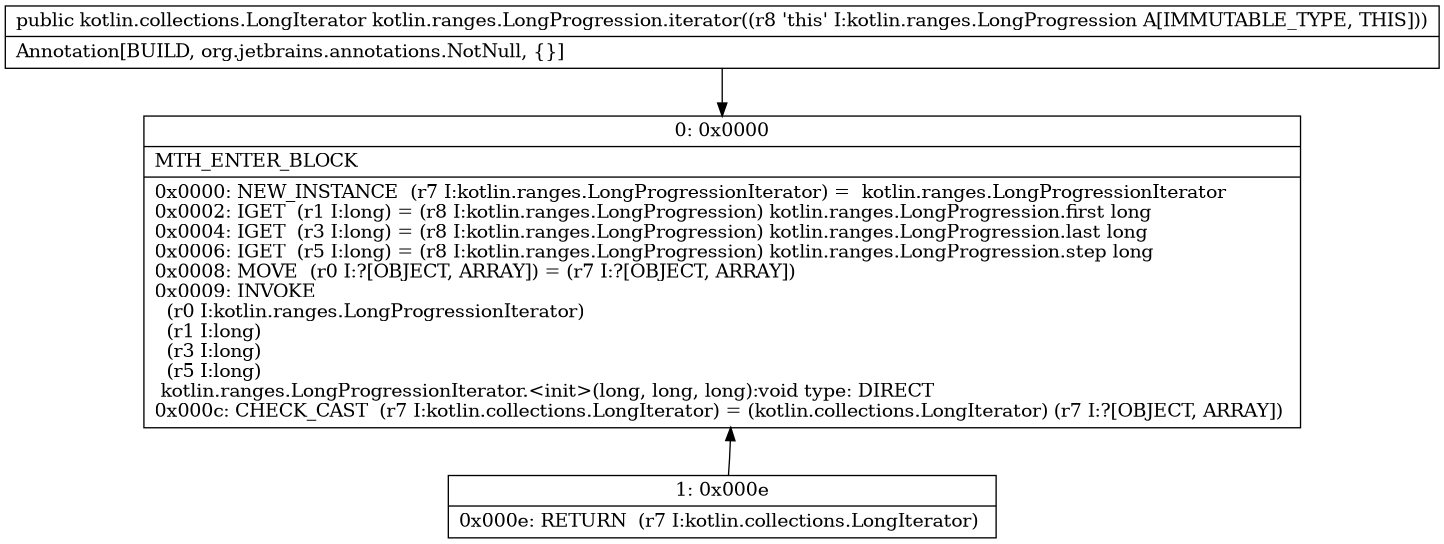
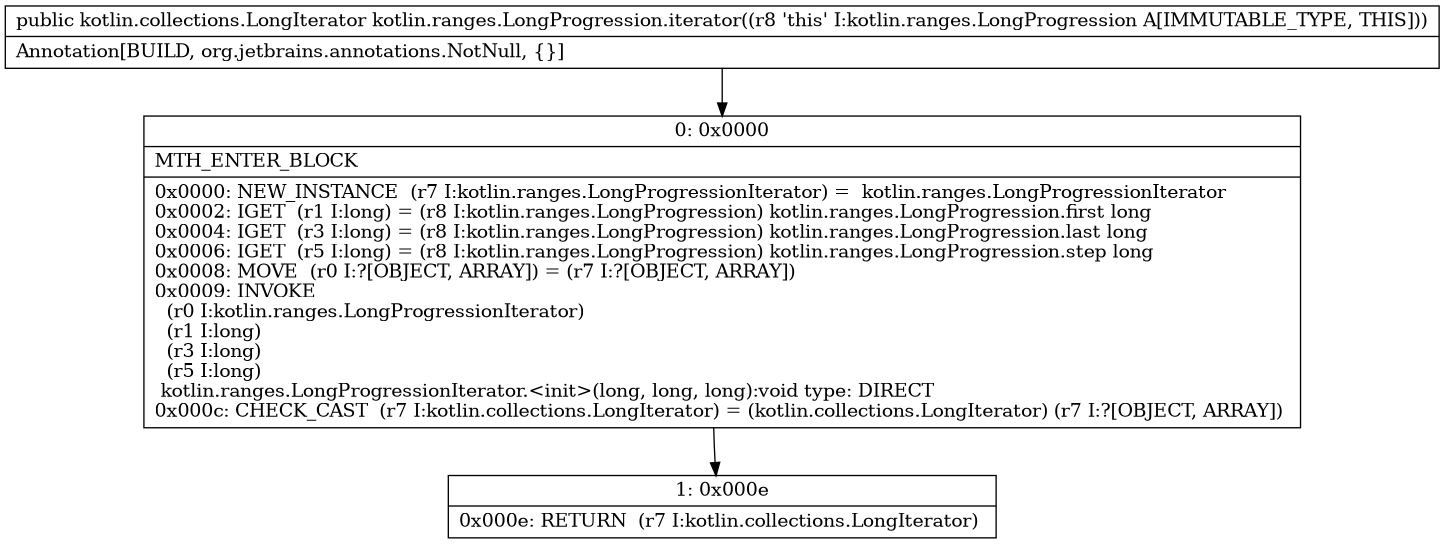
(730, 458) -> (714, 445)
